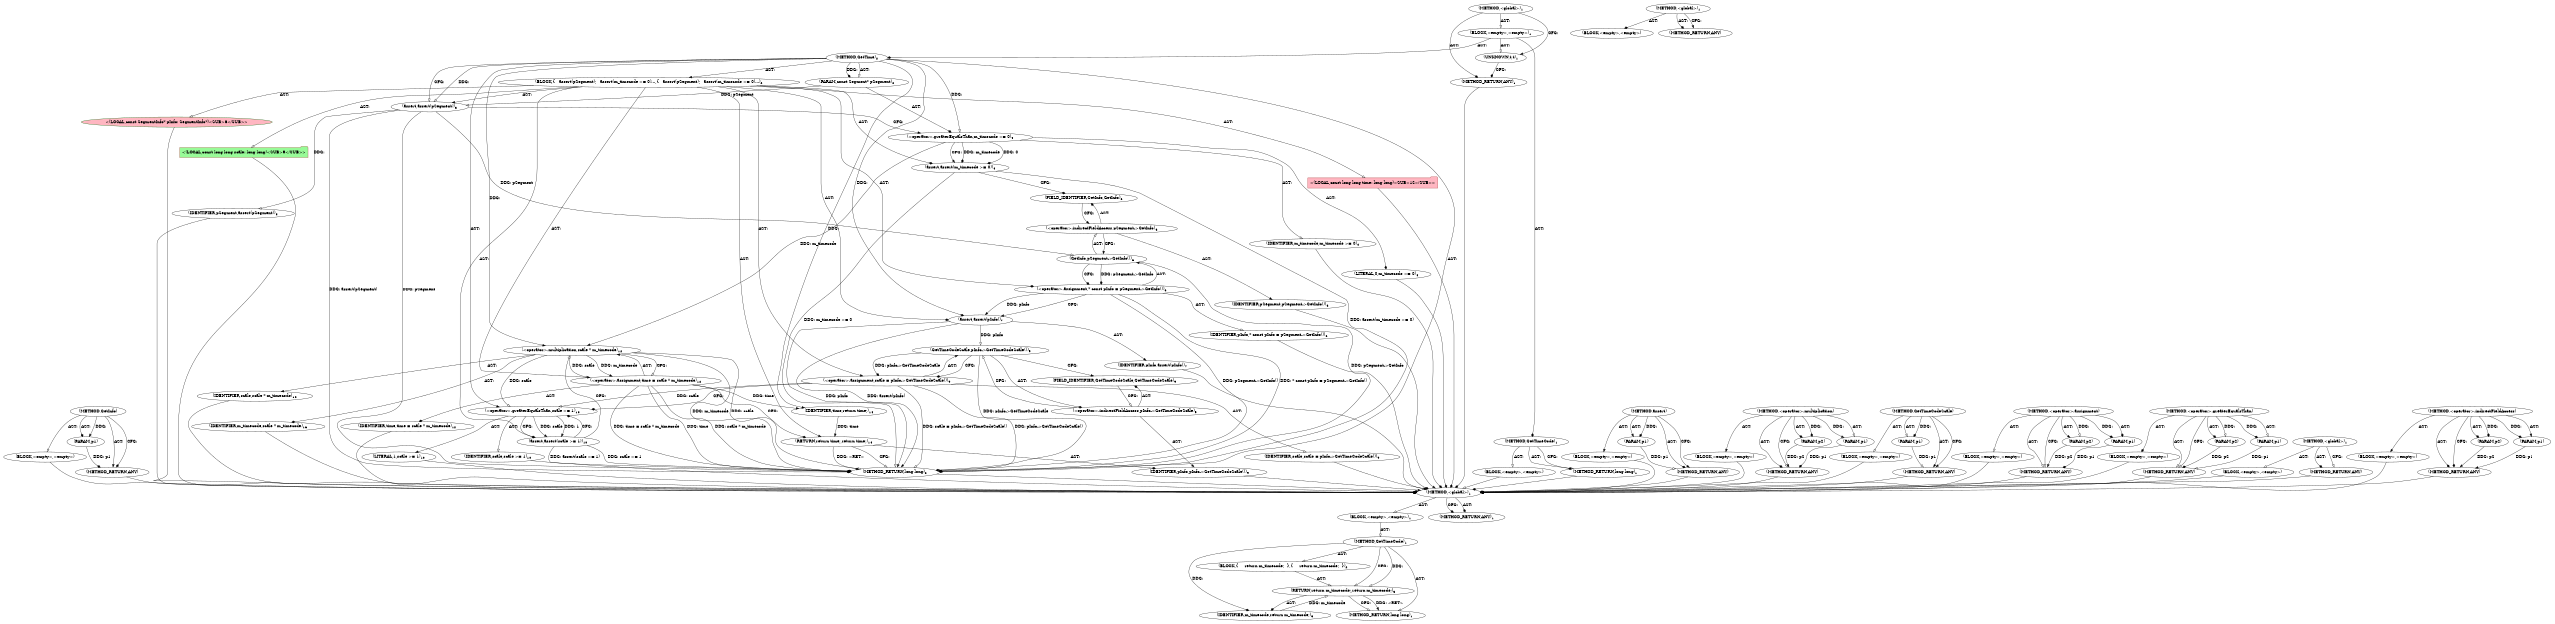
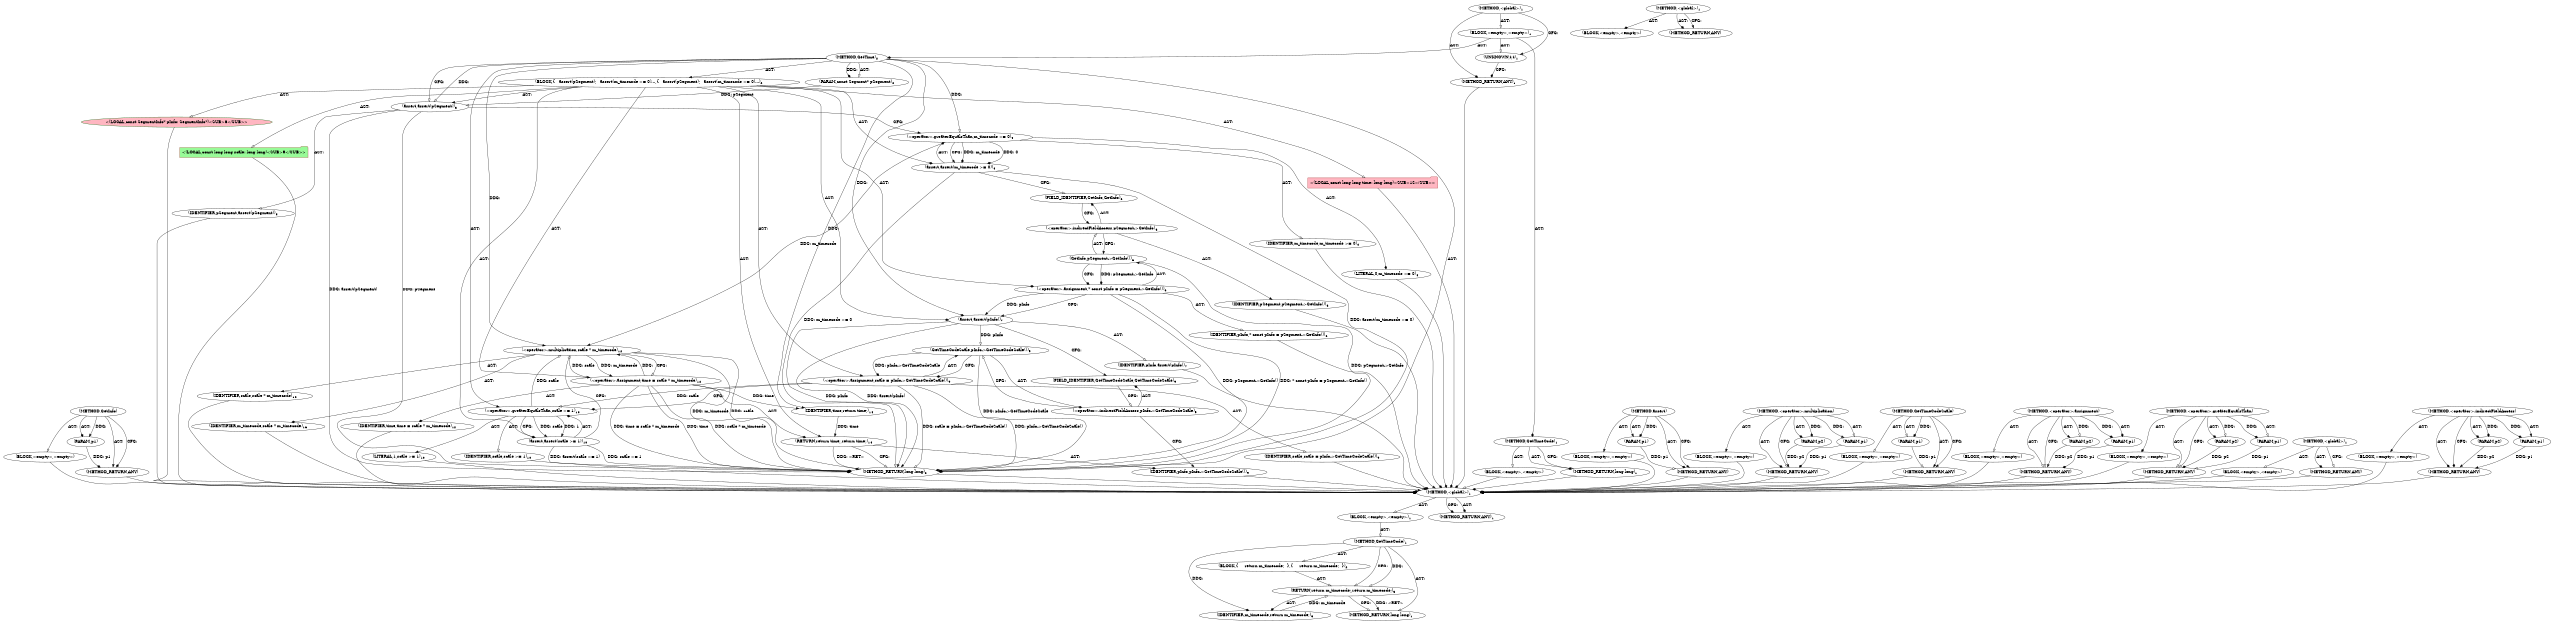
(907, 109) -> (937, 154)
(320, 153) -> (320, 153)
(1021, 183) -> (1021, 183)
(734, 219) -> none
(1081, 328) -> (1081, 328)
(1046, 365) -> (1051, 345)
(648, 366) -> (648, 366)
(514, 371) -> (536, 377)
(774, 411) -> (774, 411)
(588, 427) -> (588, 427)
(1178, 442) -> (1178, 442)
